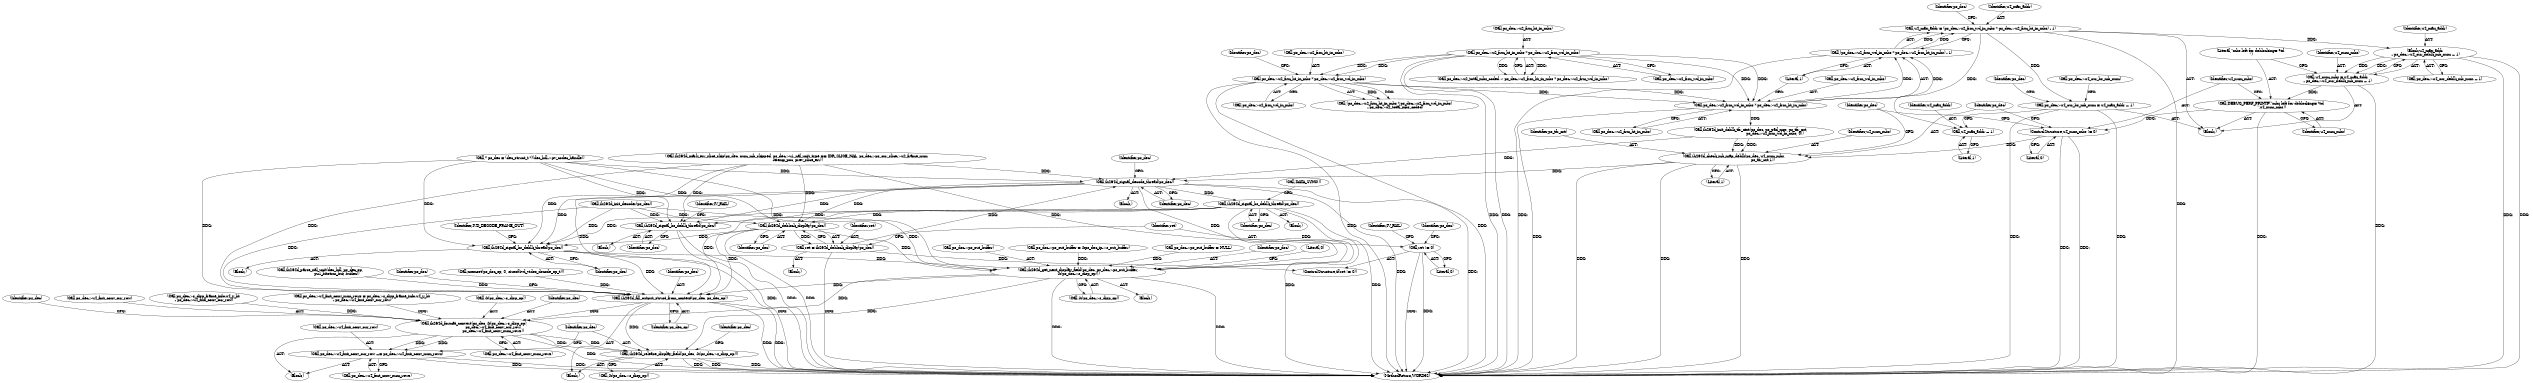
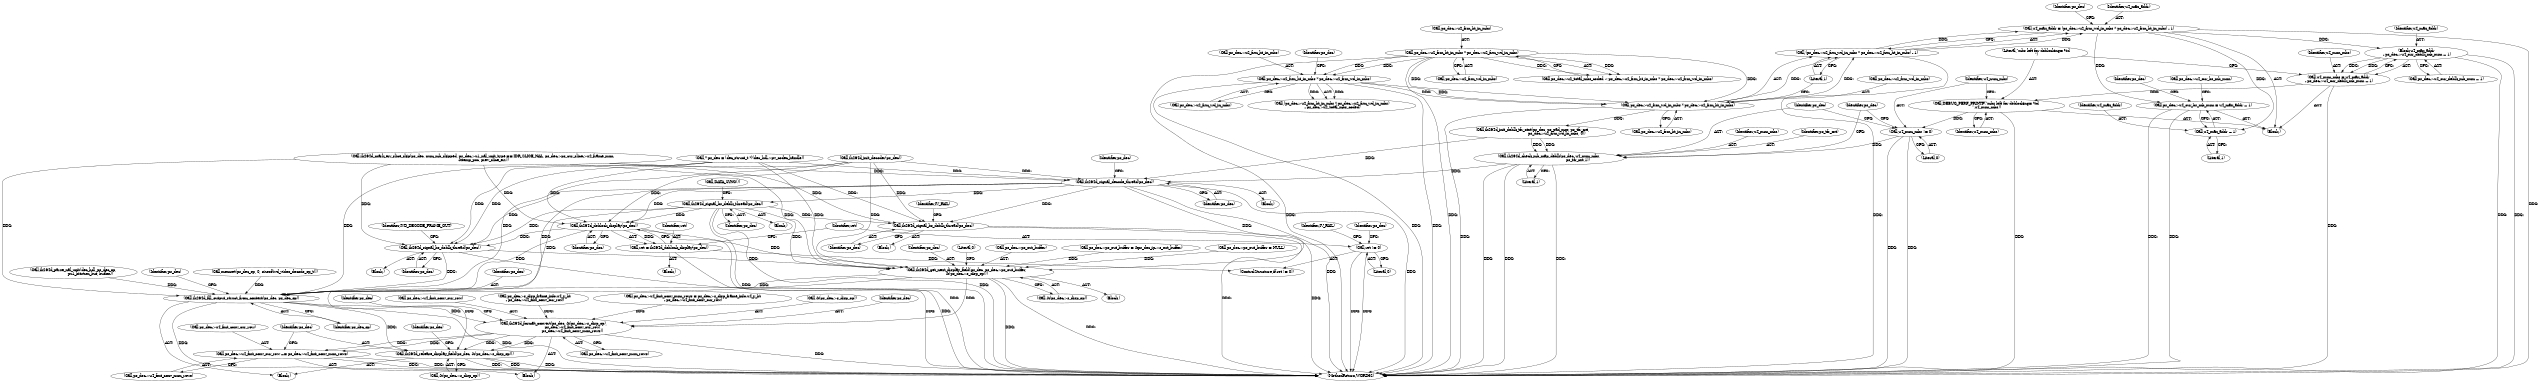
none -> (2212, 119)
(2063, 132) -> (1911, 132)
(983, 215) -> (990, 170)
